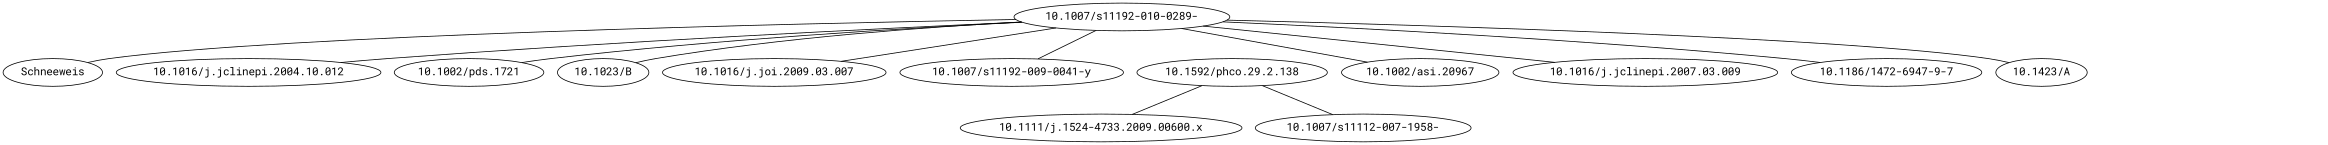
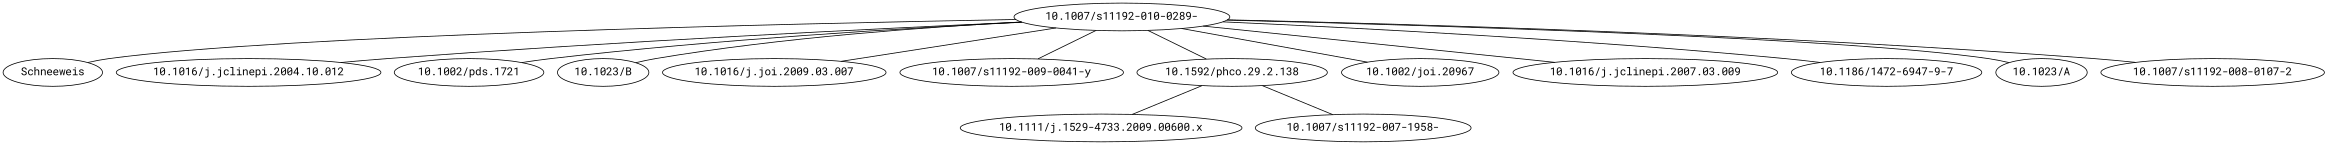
none -> (1177, 45)
(1420, 72) -> (1420, 72)
(2042, 72) -> (2042, 72)
none -> (2213, 72)
(1101, 128) -> (1101, 128)
(1363, 128) -> (1363, 128)
